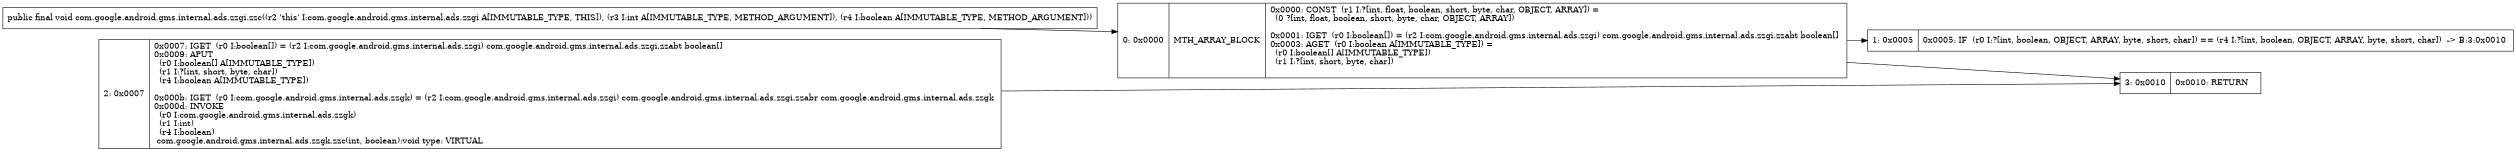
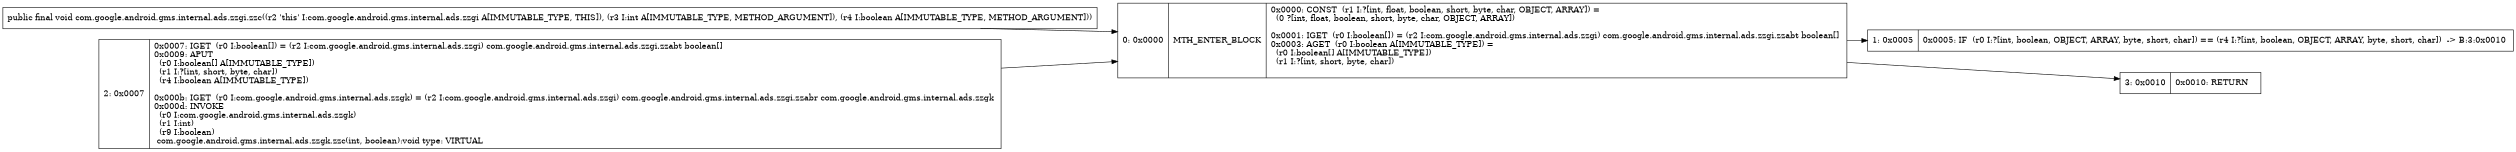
(1217, 40) -> (1217, 40)
(1558, 87) -> (1057, 65)
(185, 133) -> (185, 133)
